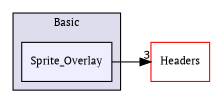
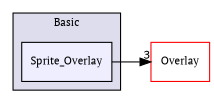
(180, 62) -> (180, 62)
